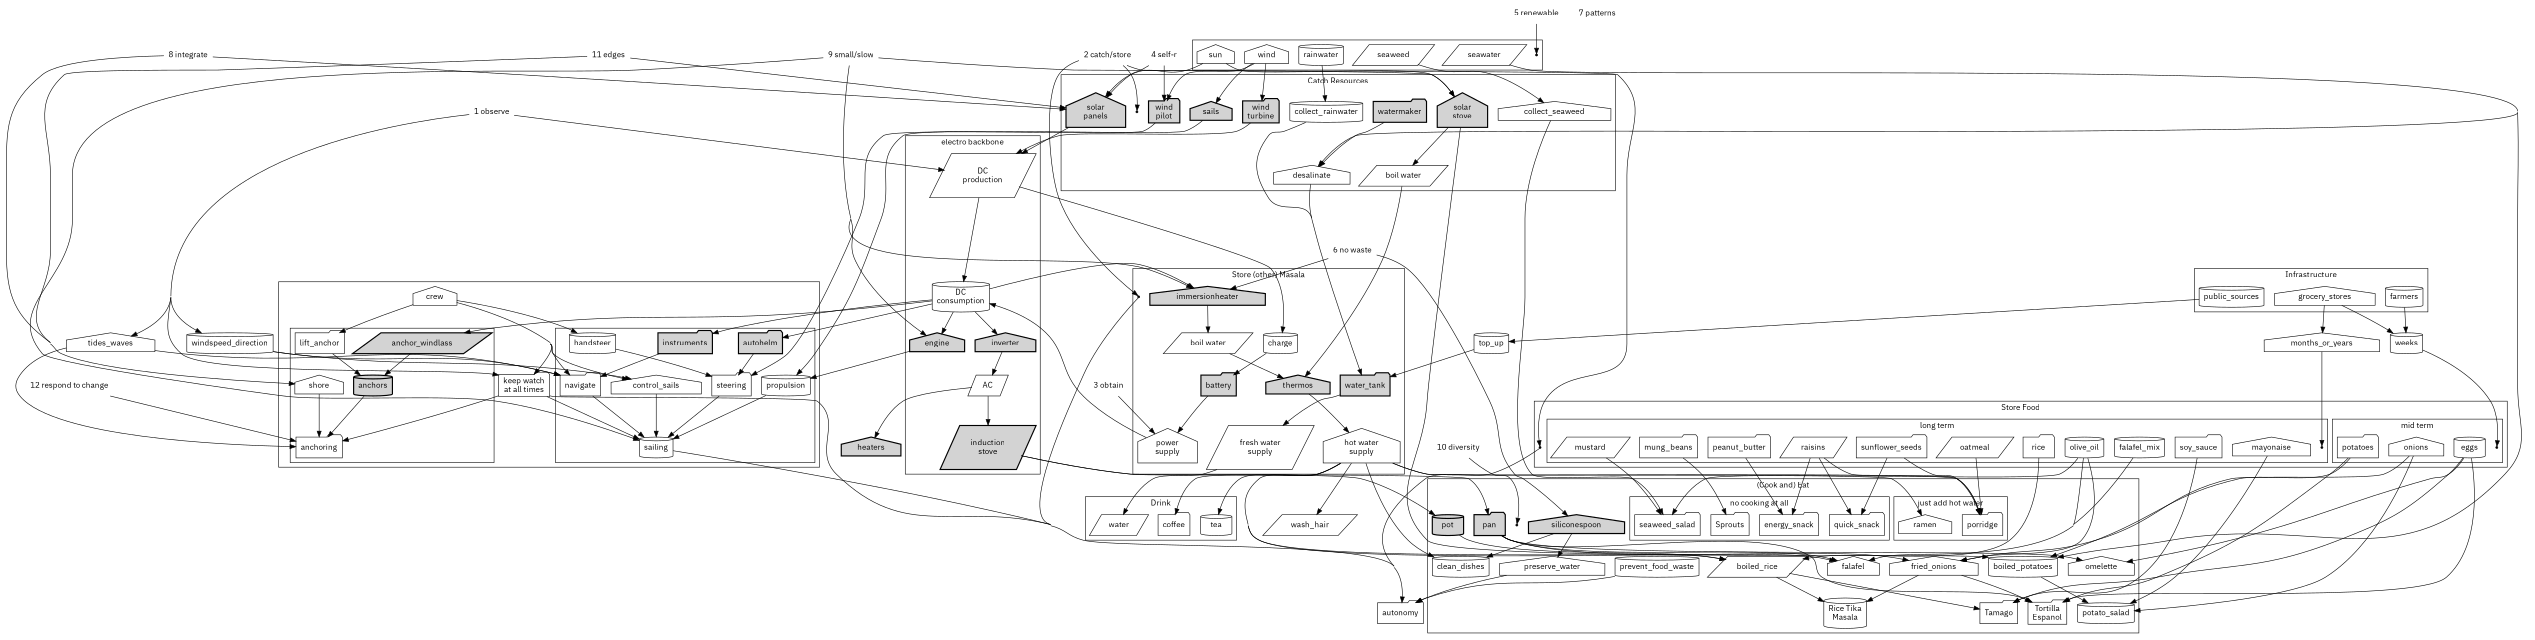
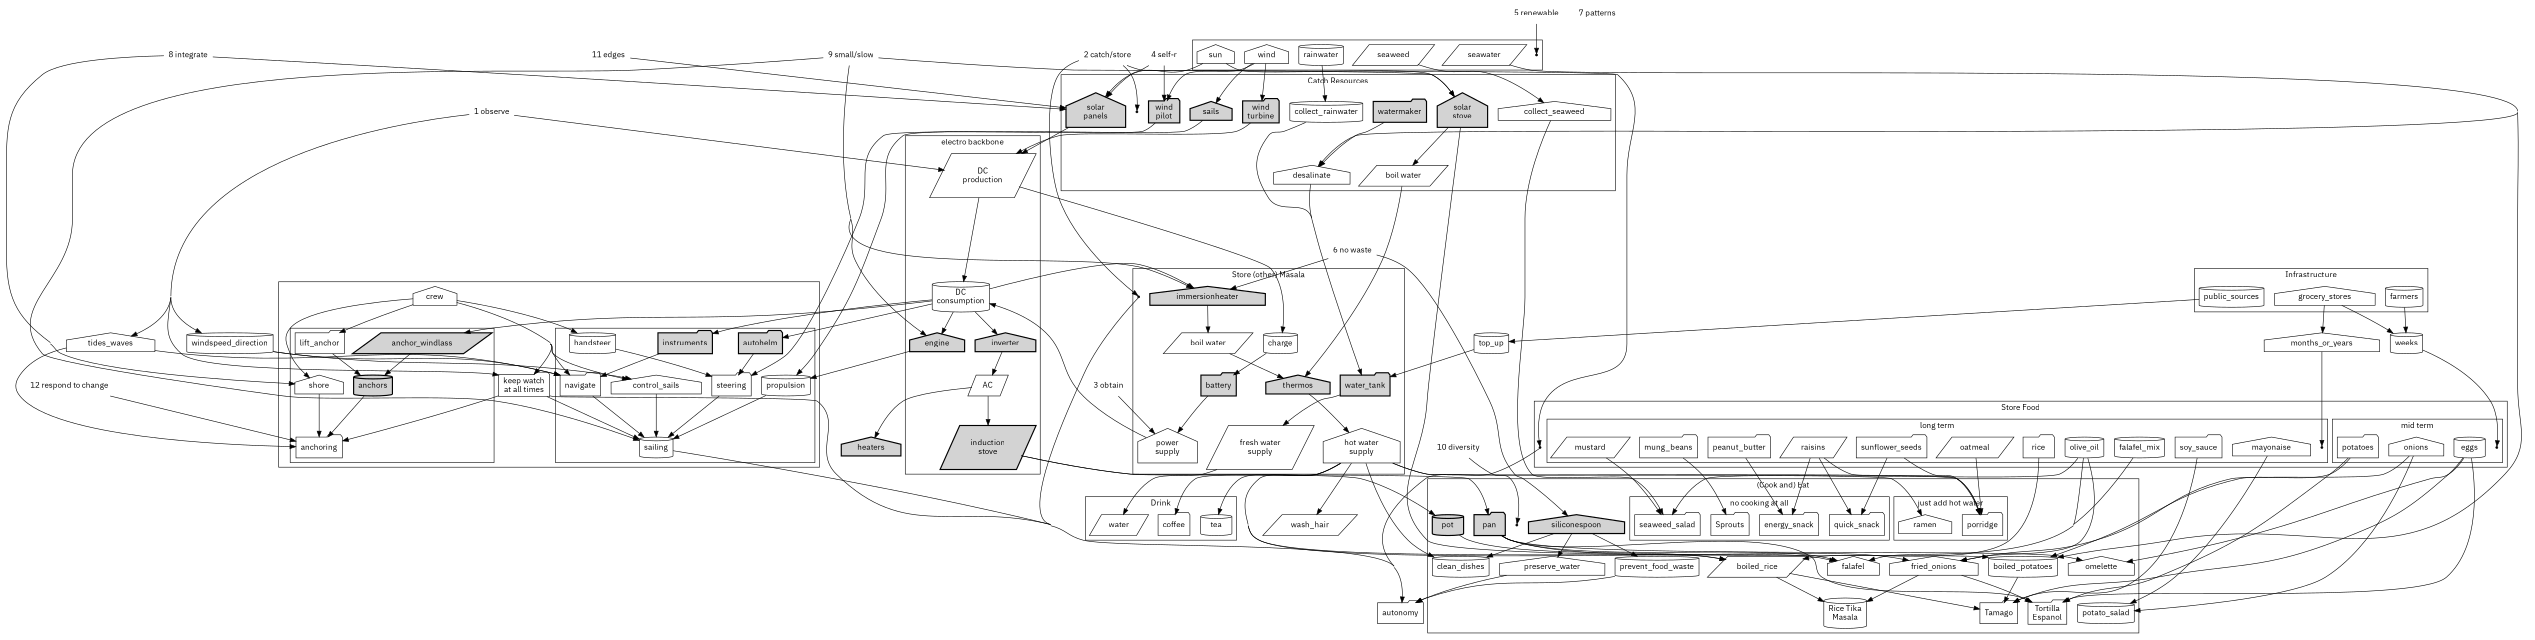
(185, 70) -> (324, 312)
none -> (1609, 542)
(2055, 585) -> (2012, 587)
